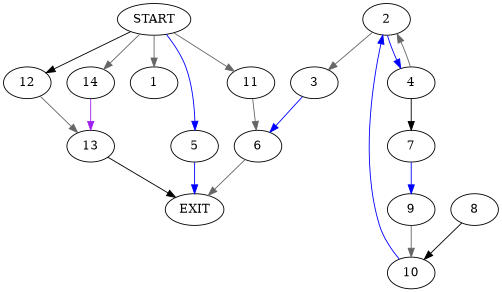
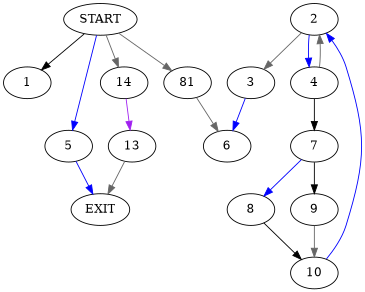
(154, 47) -> (66, 49)
(27, 83) -> none
(251, 83) -> (188, 83)
(230, 174) -> none
(411, 174) -> (314, 174)
(138, 175) -> (118, 174)
none -> (286, 175)
